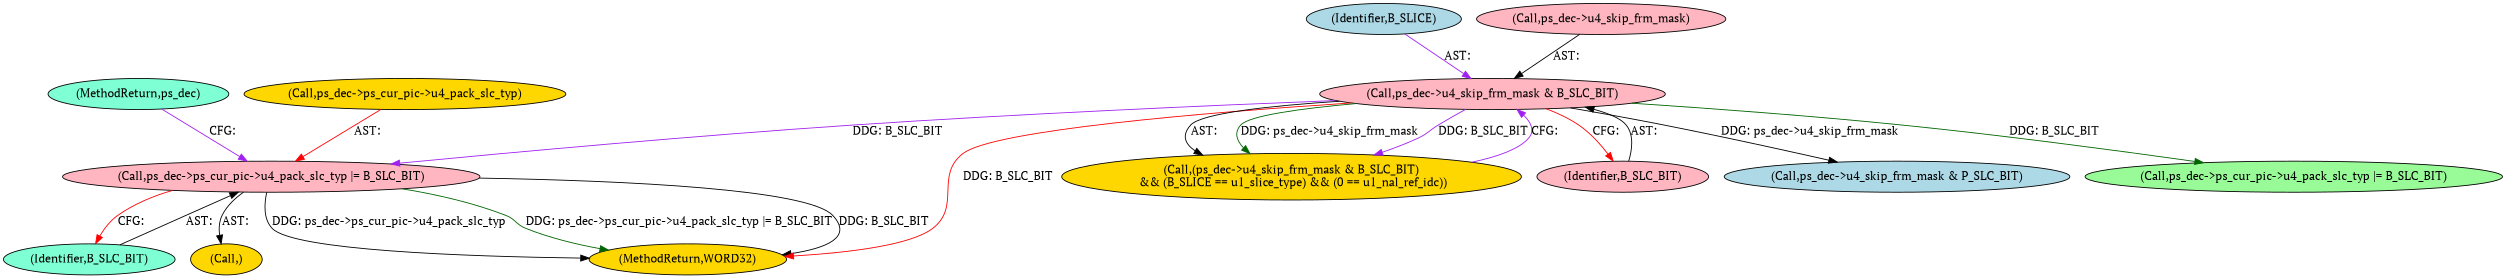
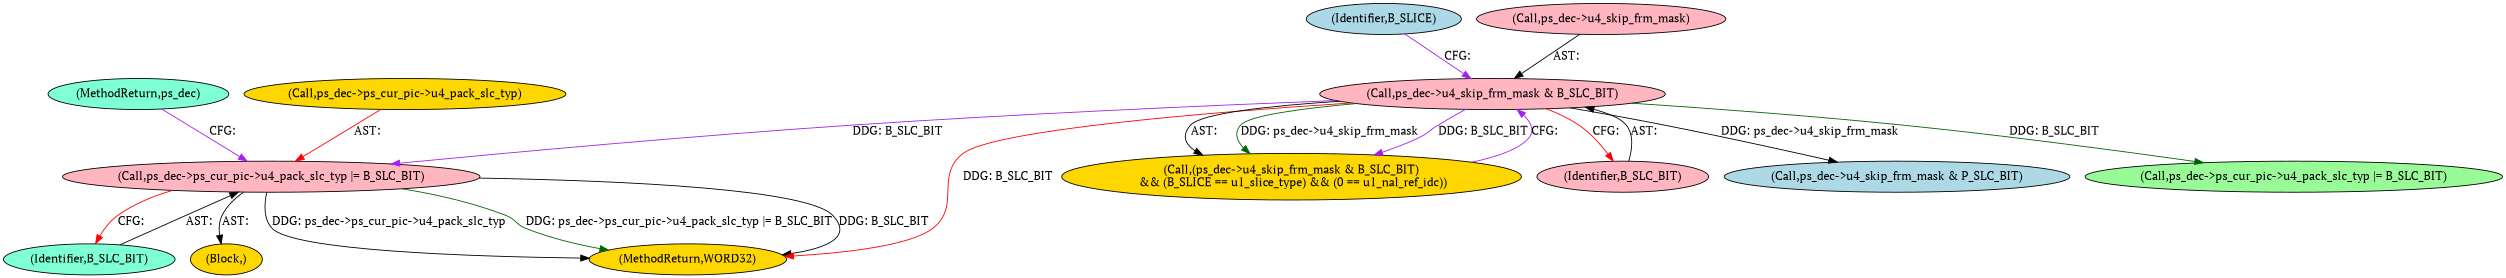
(1459, 56) -> (1459, 56)
(226, 259) -> (226, 259)
